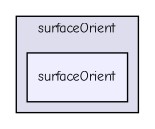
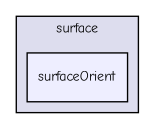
(77, 29) -> (77, 29)
